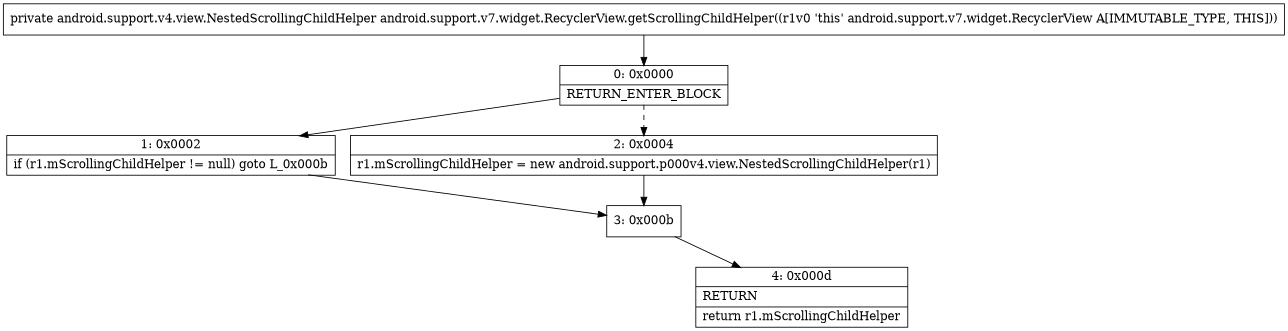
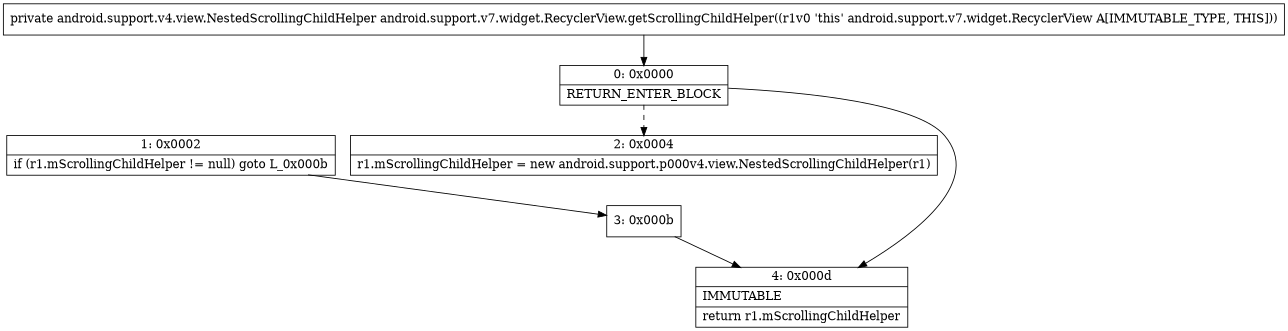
(434, 117) -> (922, 120)
(644, 186) -> none
(730, 296) -> (742, 296)
